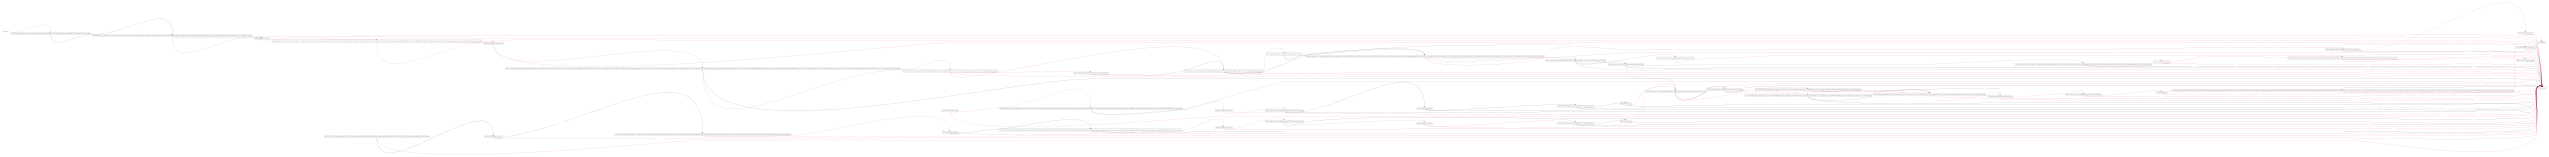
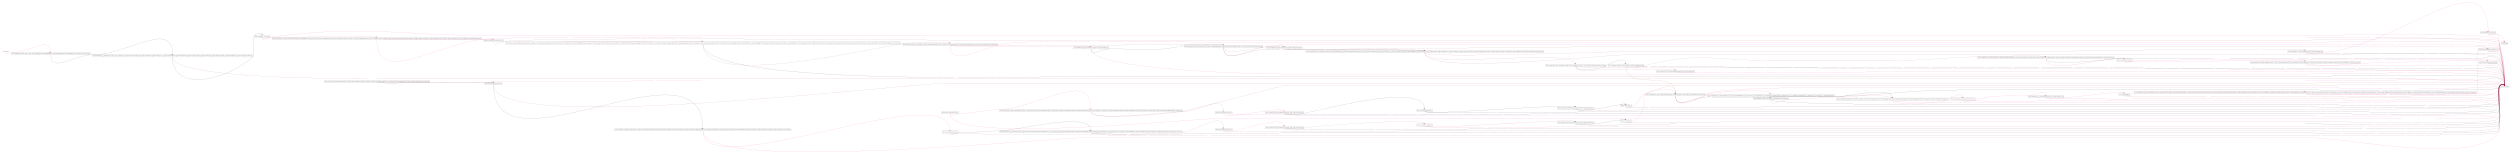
(1808, 90) -> none
